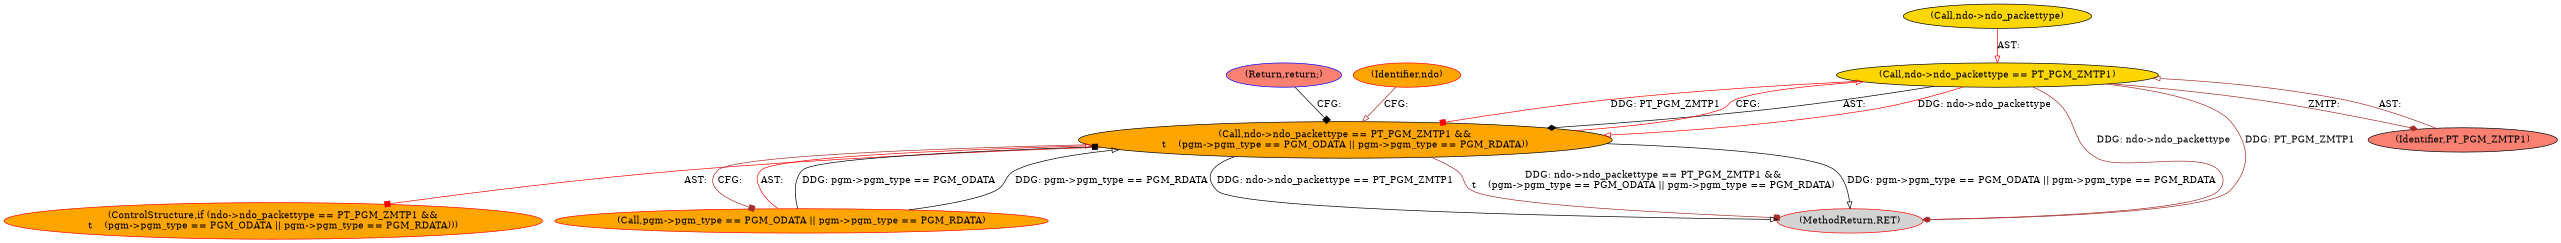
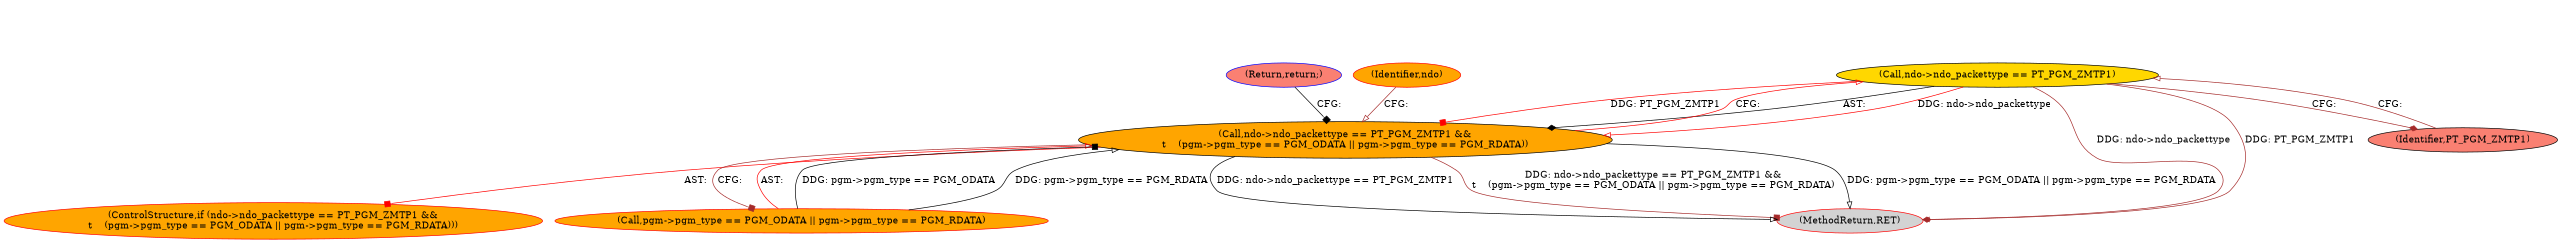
(1997, 16) -> none
(2326, 105) -> (2326, 105)
(2392, 105) -> (2392, 105)
